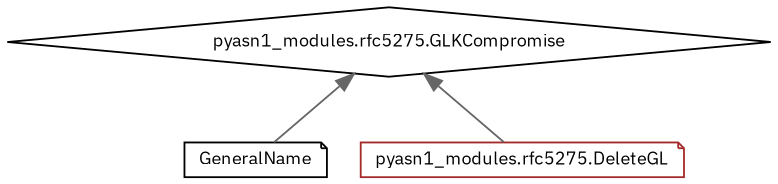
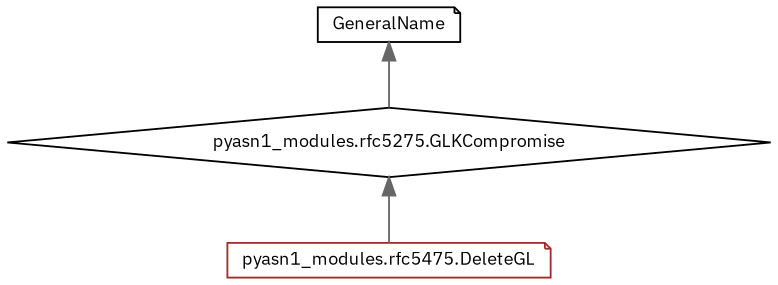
(307, 114) -> (389, 84)
(522, 160) -> (389, 260)
